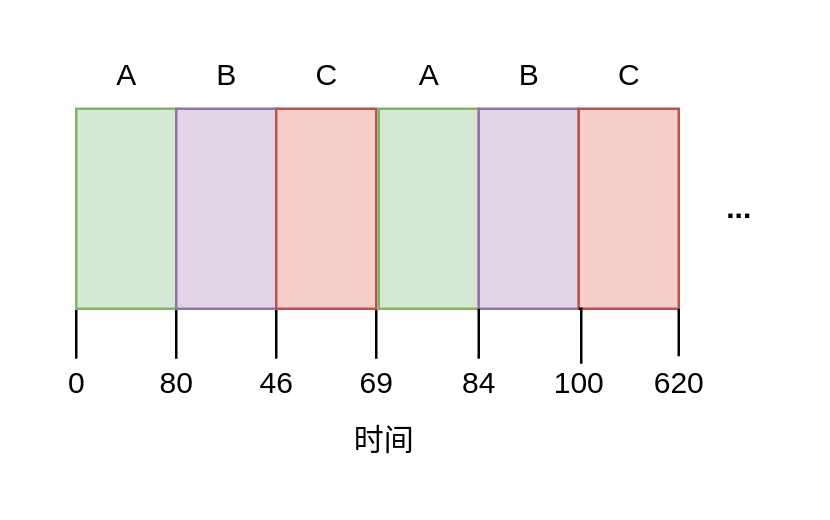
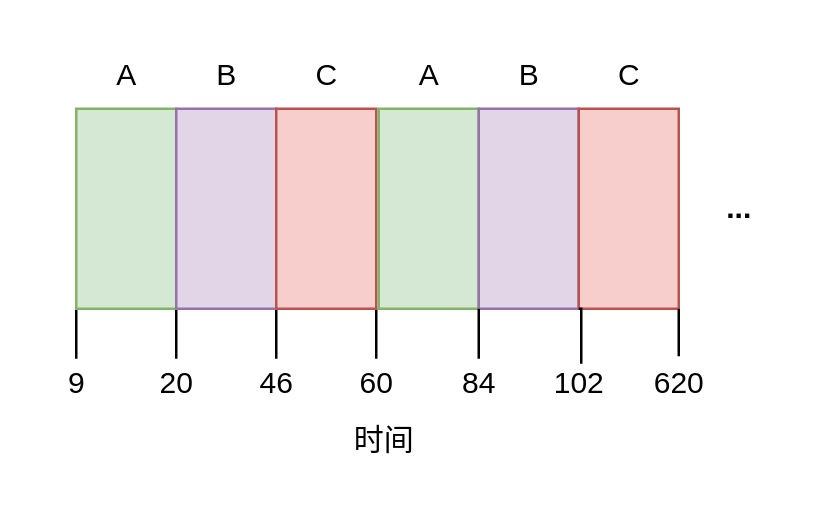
(78, 384) -> (78, 384)
(178, 384) -> (178, 384)
(378, 384) -> (378, 384)
(580, 384) -> (580, 384)
